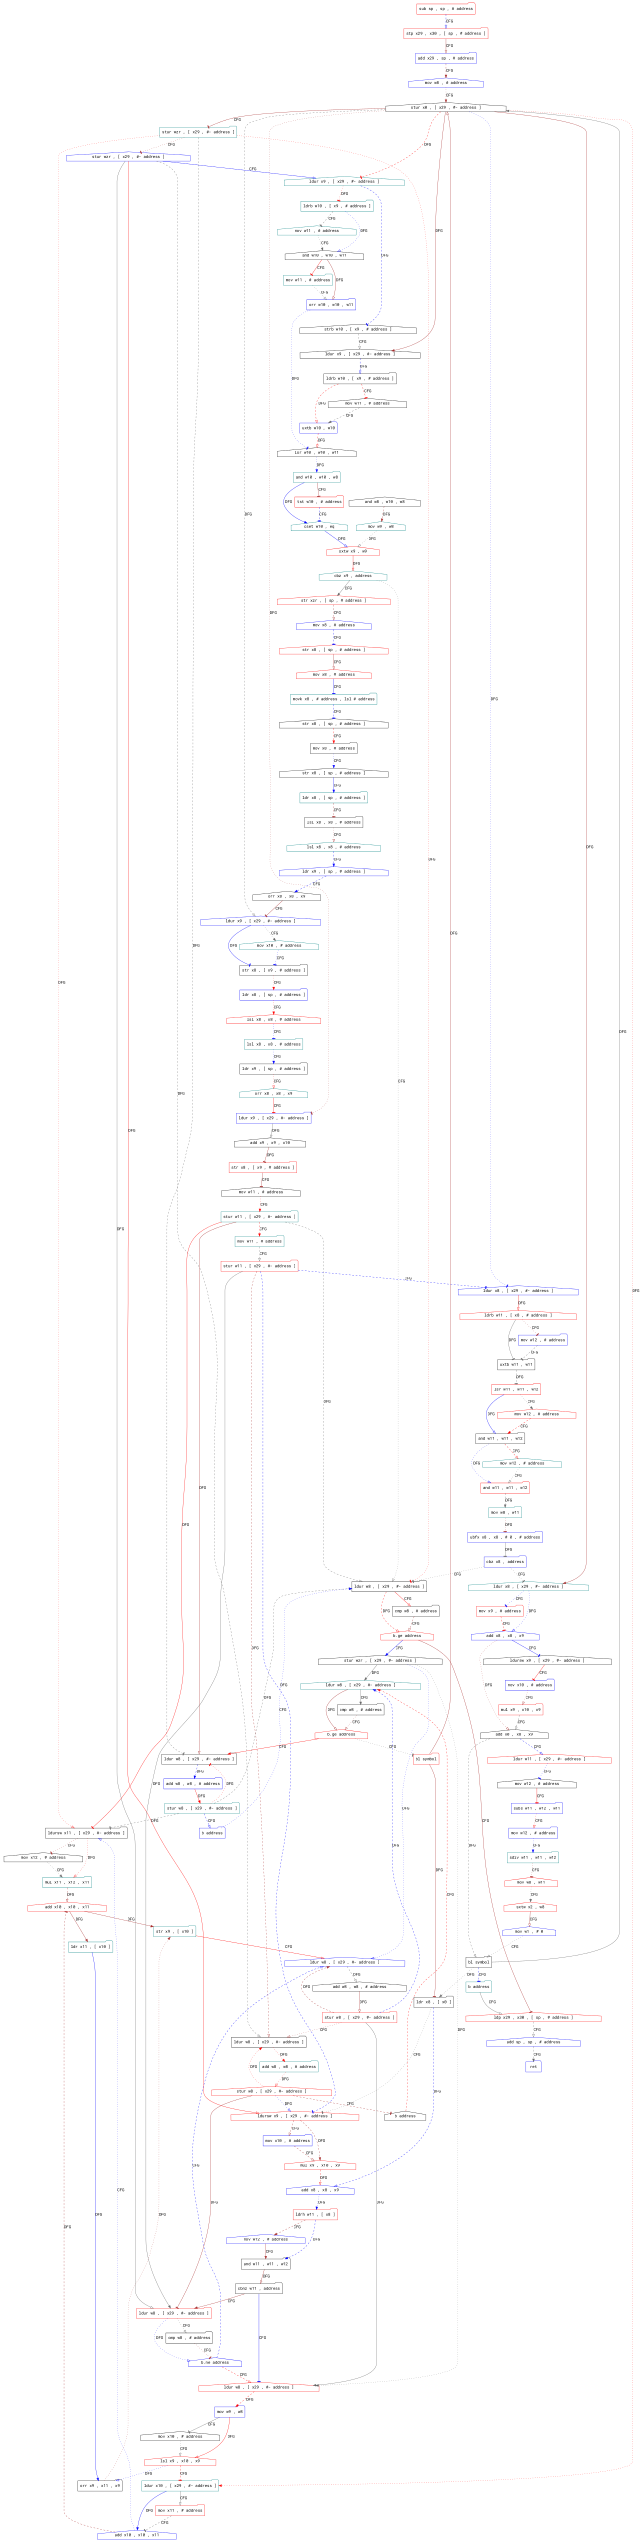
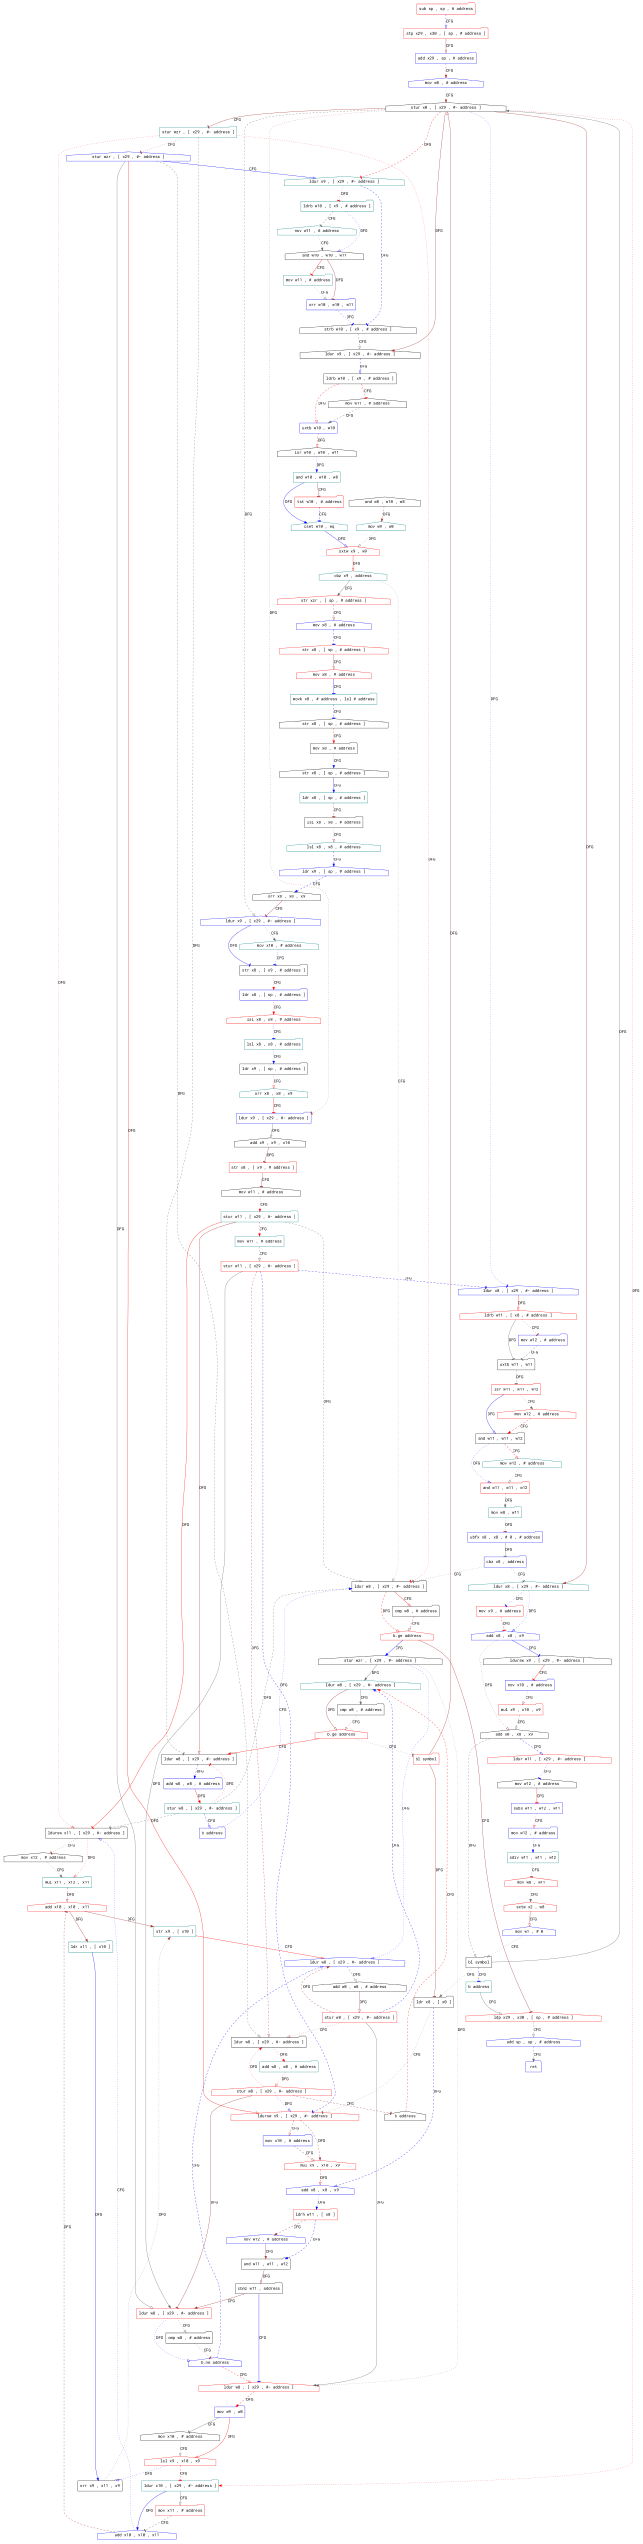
(335, 278) -> (335, 278)
(292, 377) -> (344, 317)
